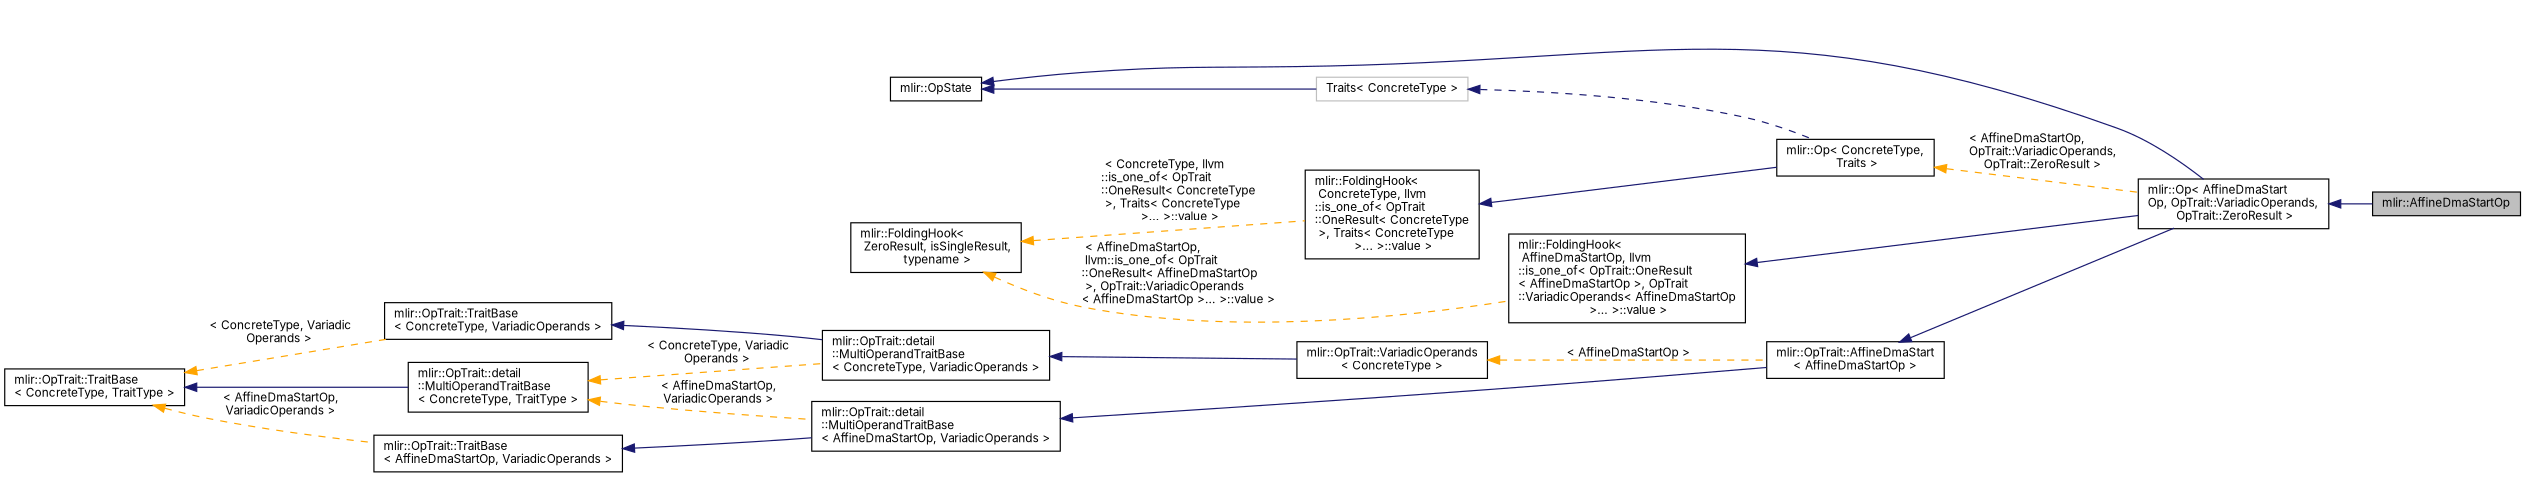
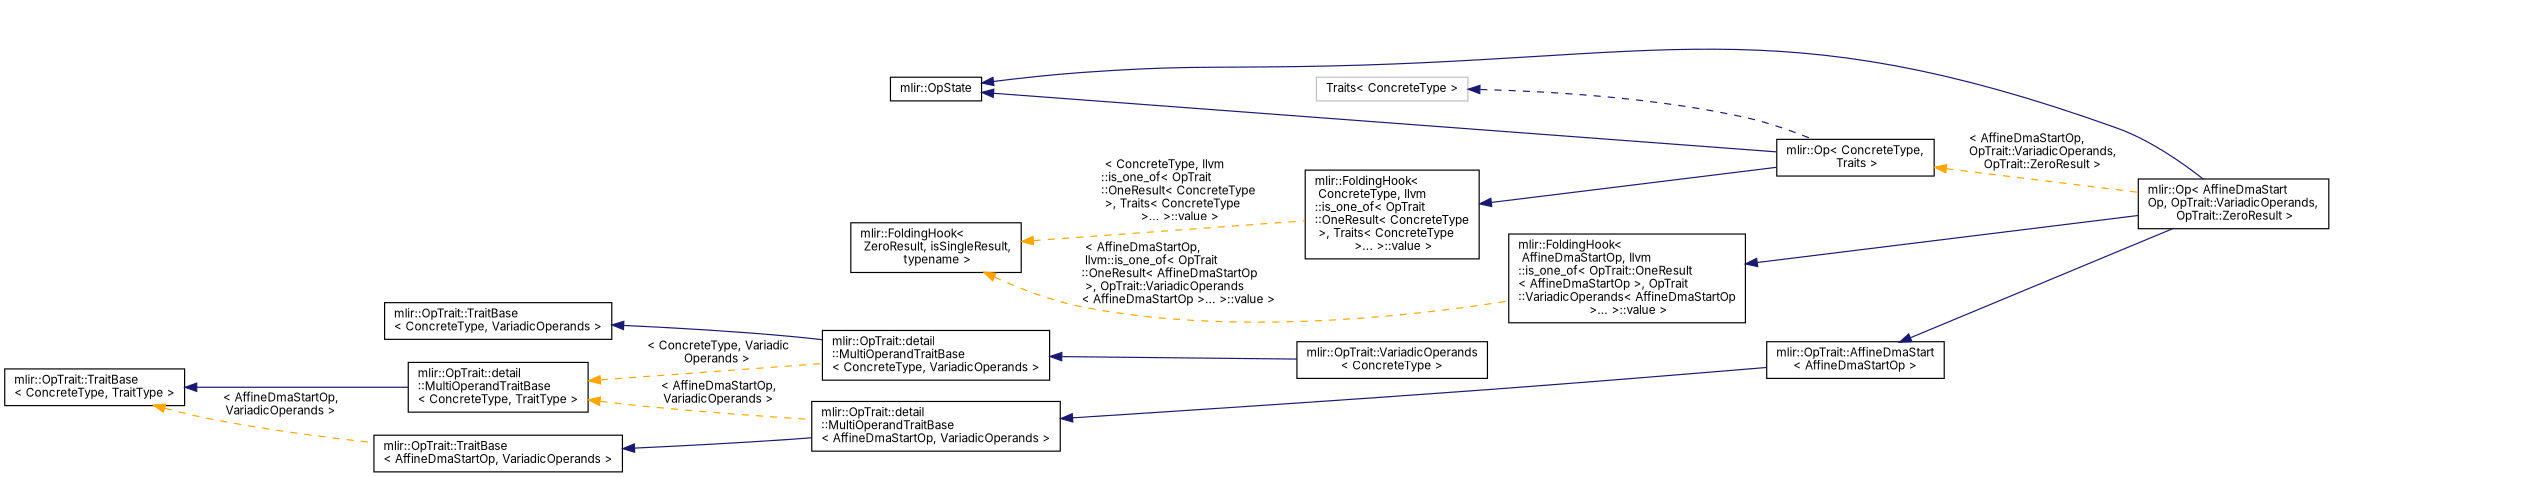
(1155, 89) -> (1385, 123)
(2447, 204) -> none
(293, 355) -> none
(1633, 360) -> none
